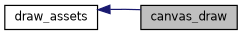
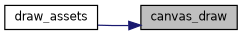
(126, 9) -> (113, 26)
